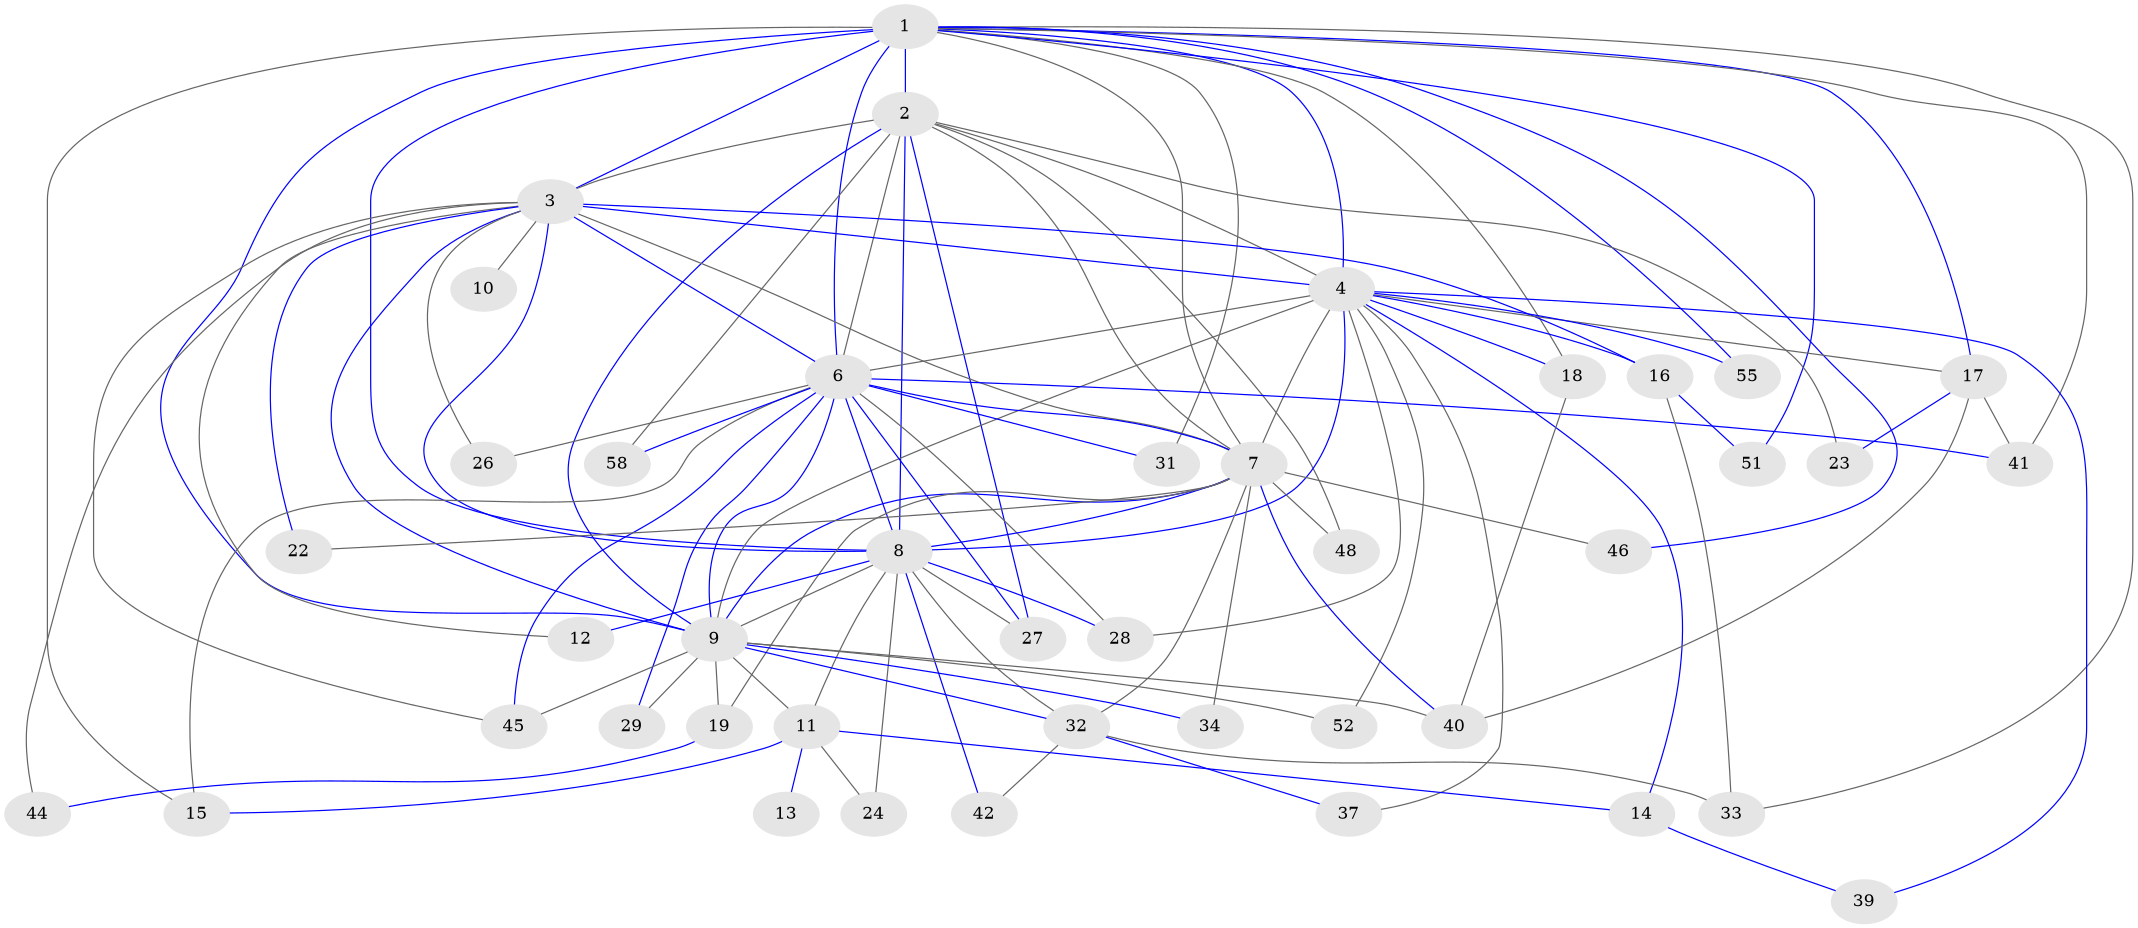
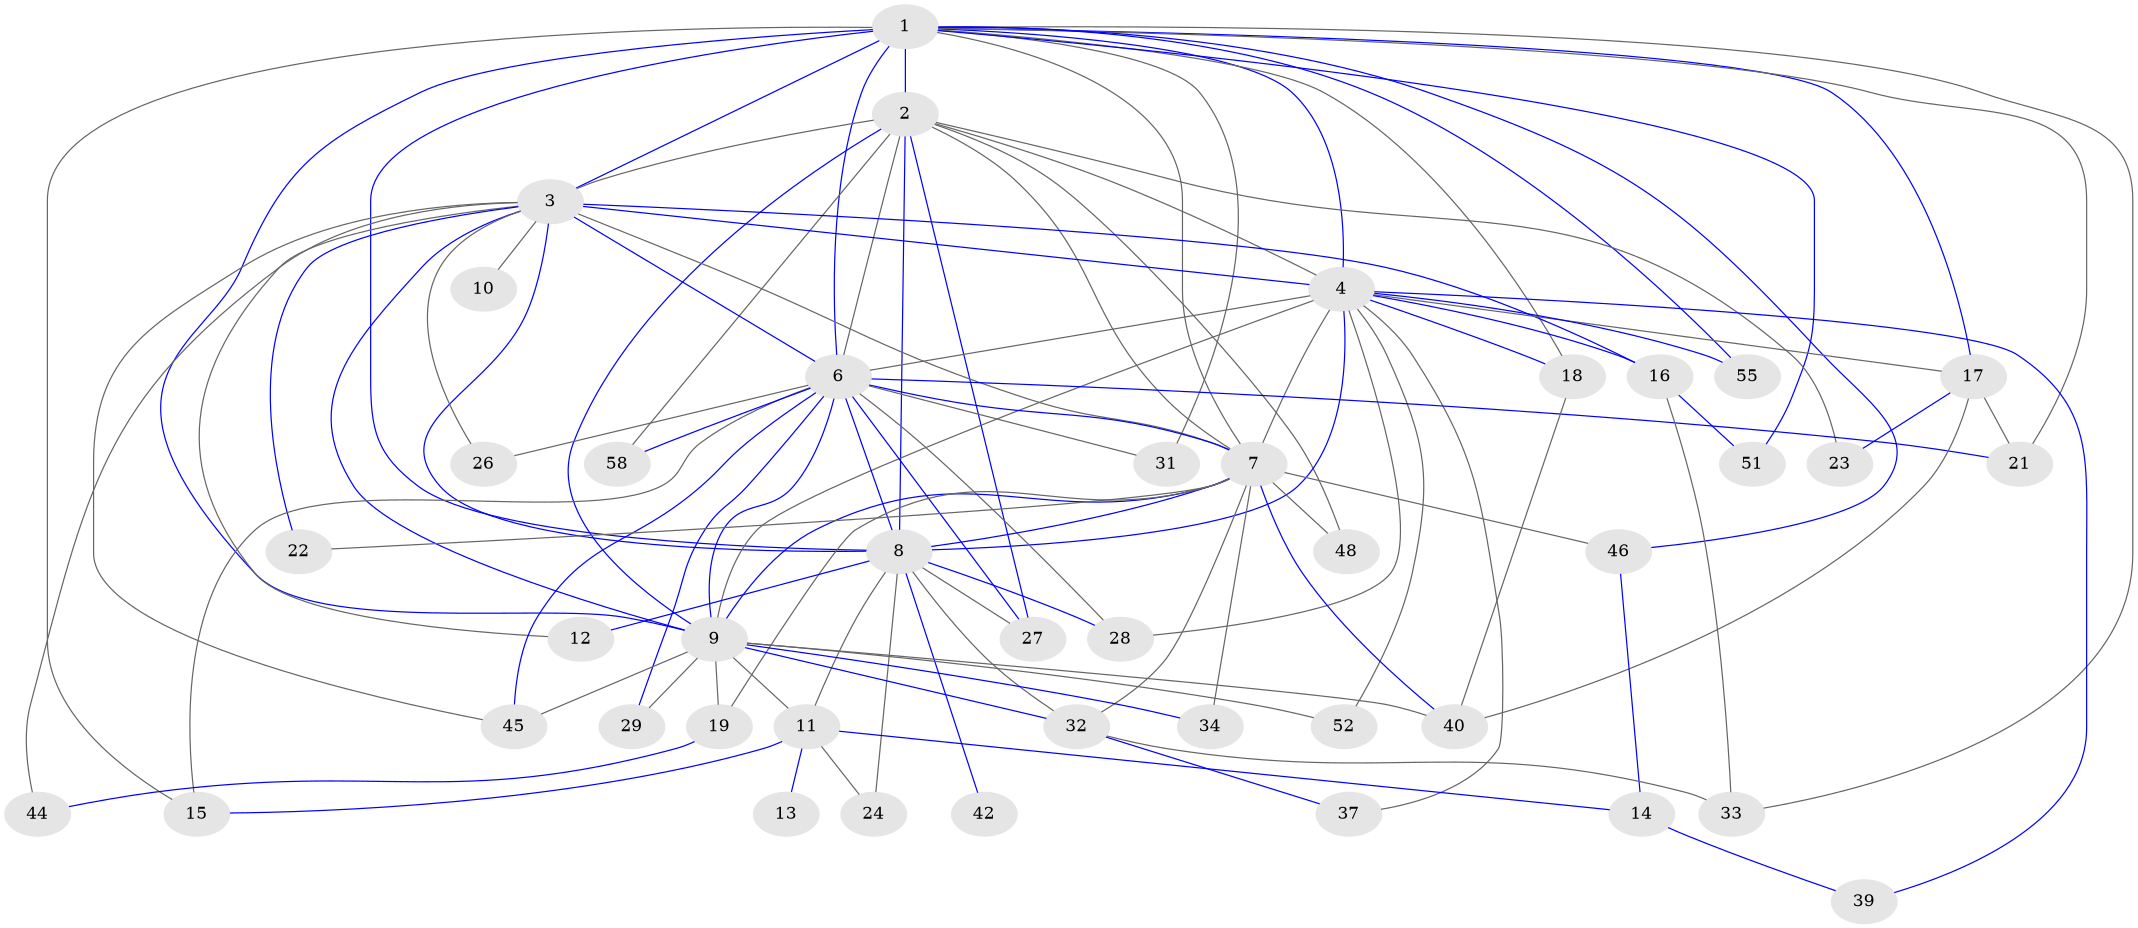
(1009, 422) -> (1009, 422)
(2020, 464) -> (2020, 464)
(1629, 489) -> (1630, 683)
(817, 591) -> none
(1031, 771) -> none
